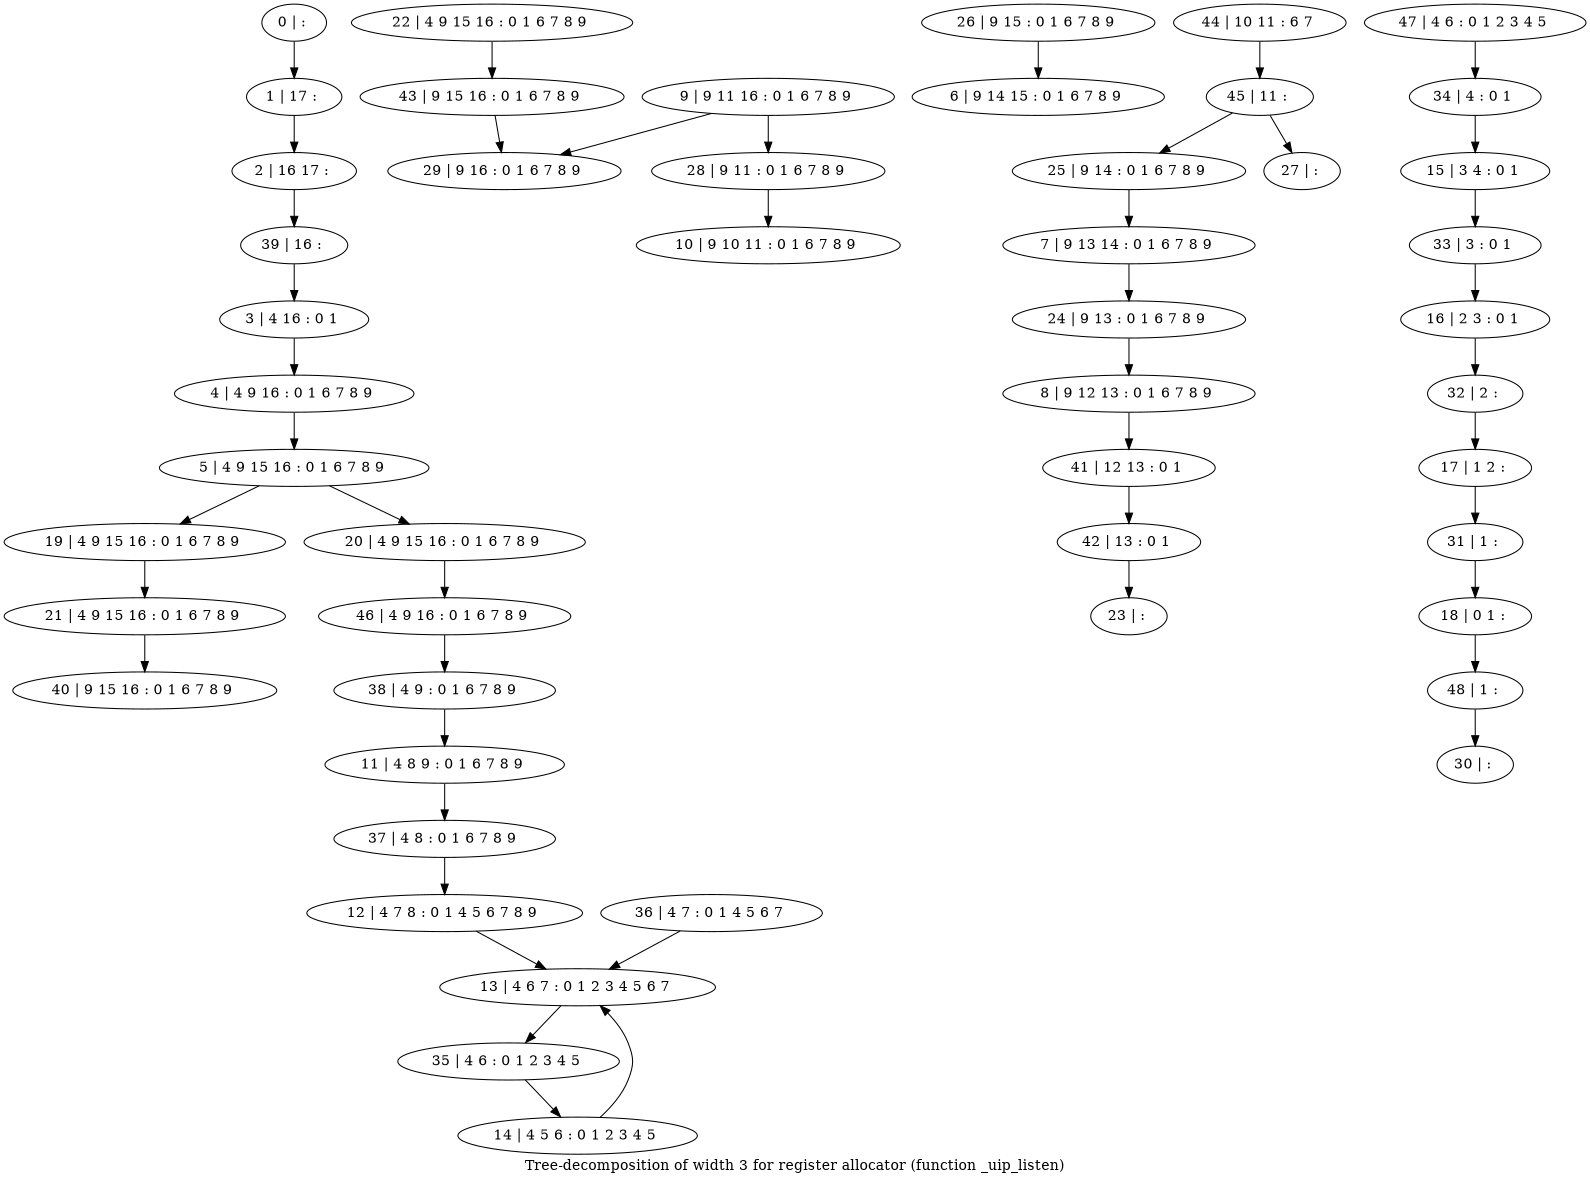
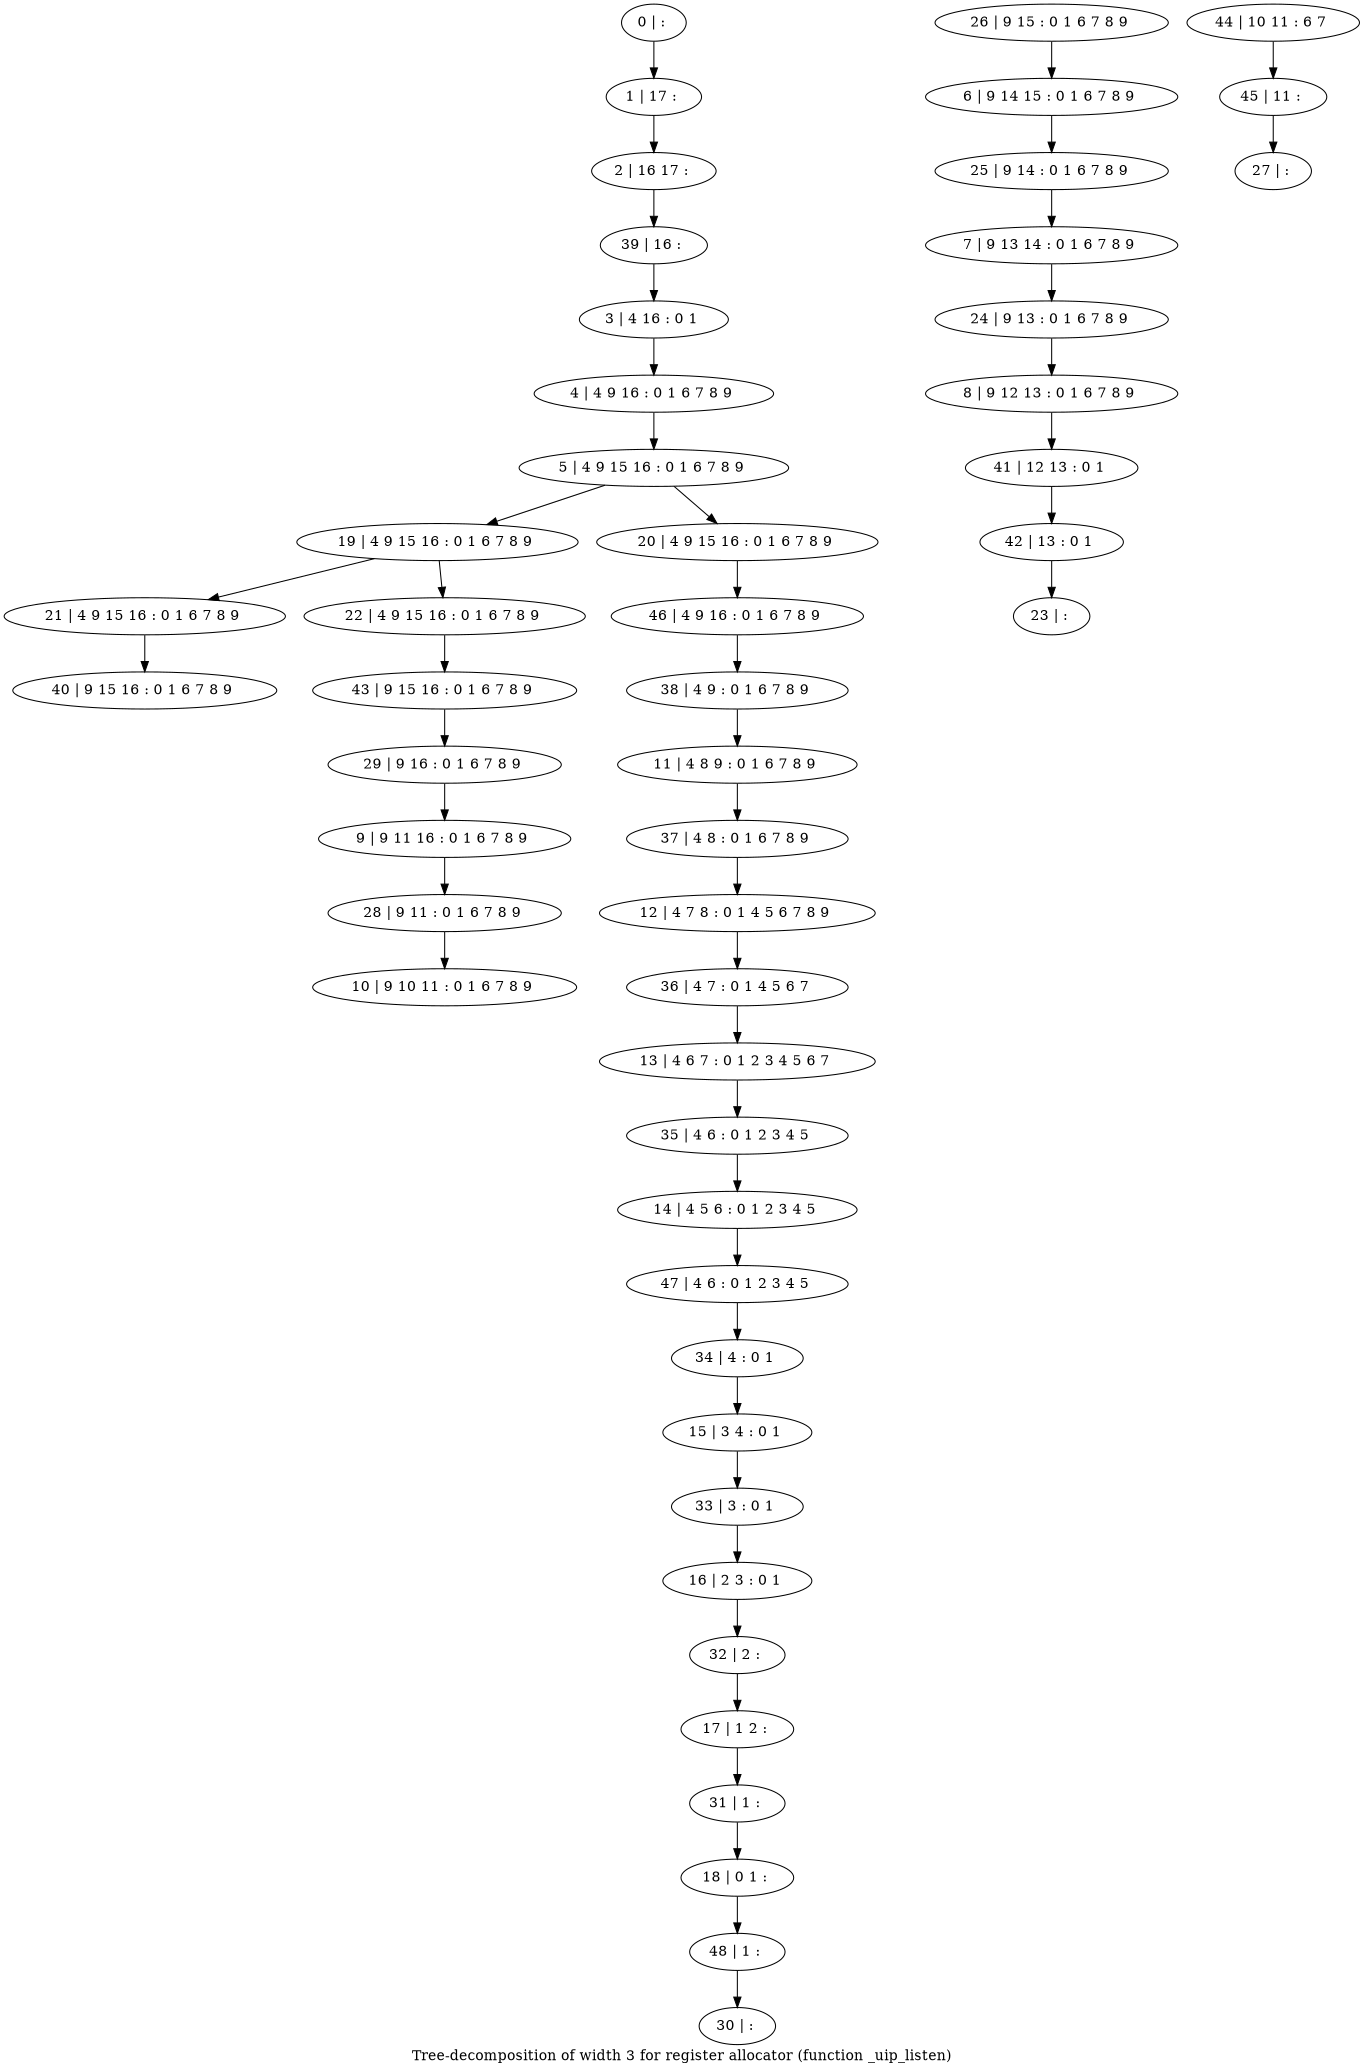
(1201, 131) -> (1052, 129)
(641, 133) -> (445, 797)
none -> (441, 574)
(506, 948) -> (737, 945)
(632, 1067) -> (737, 1242)
